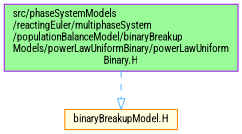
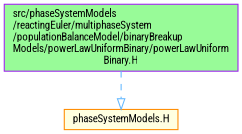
(121, 120) -> (121, 120)
